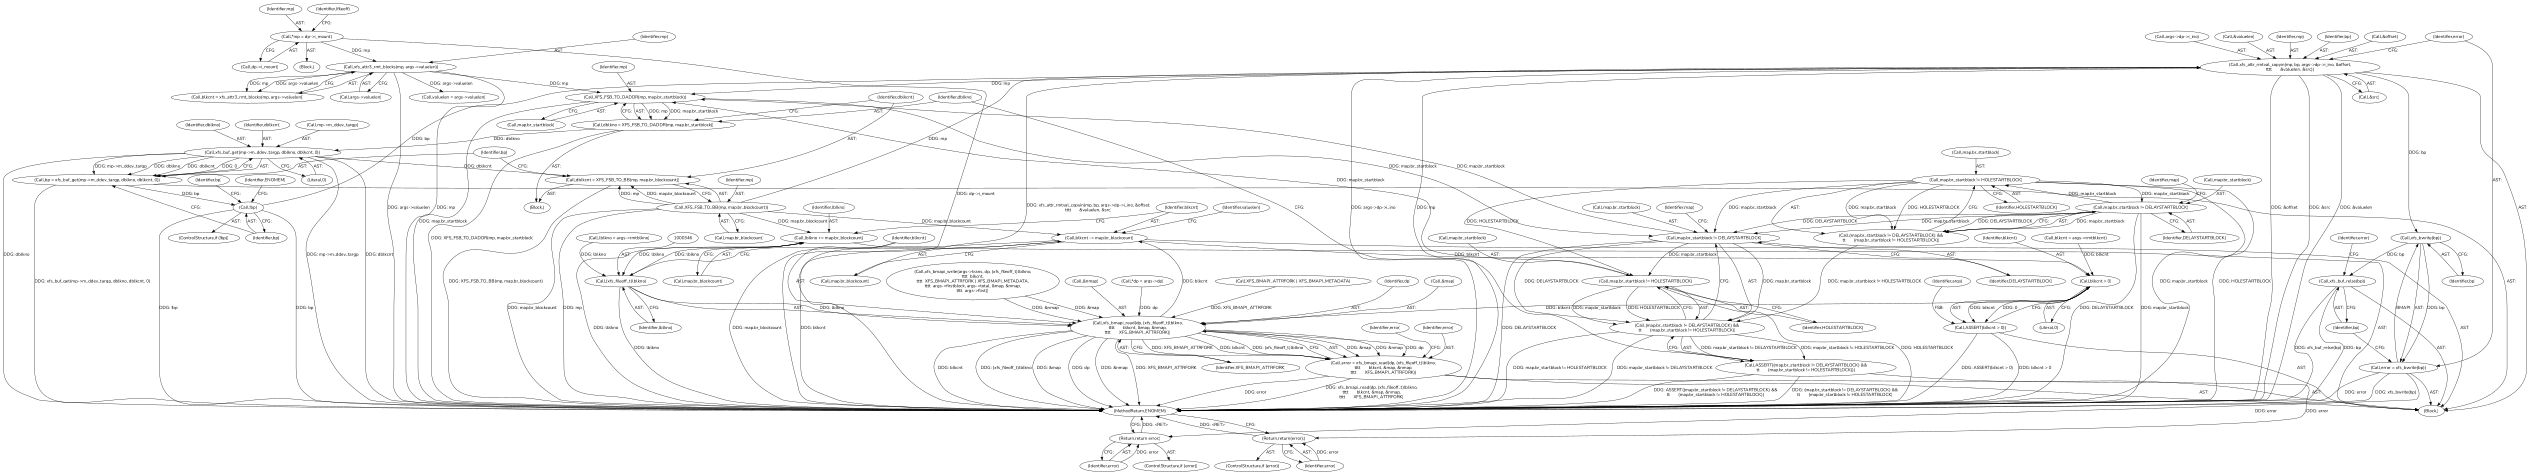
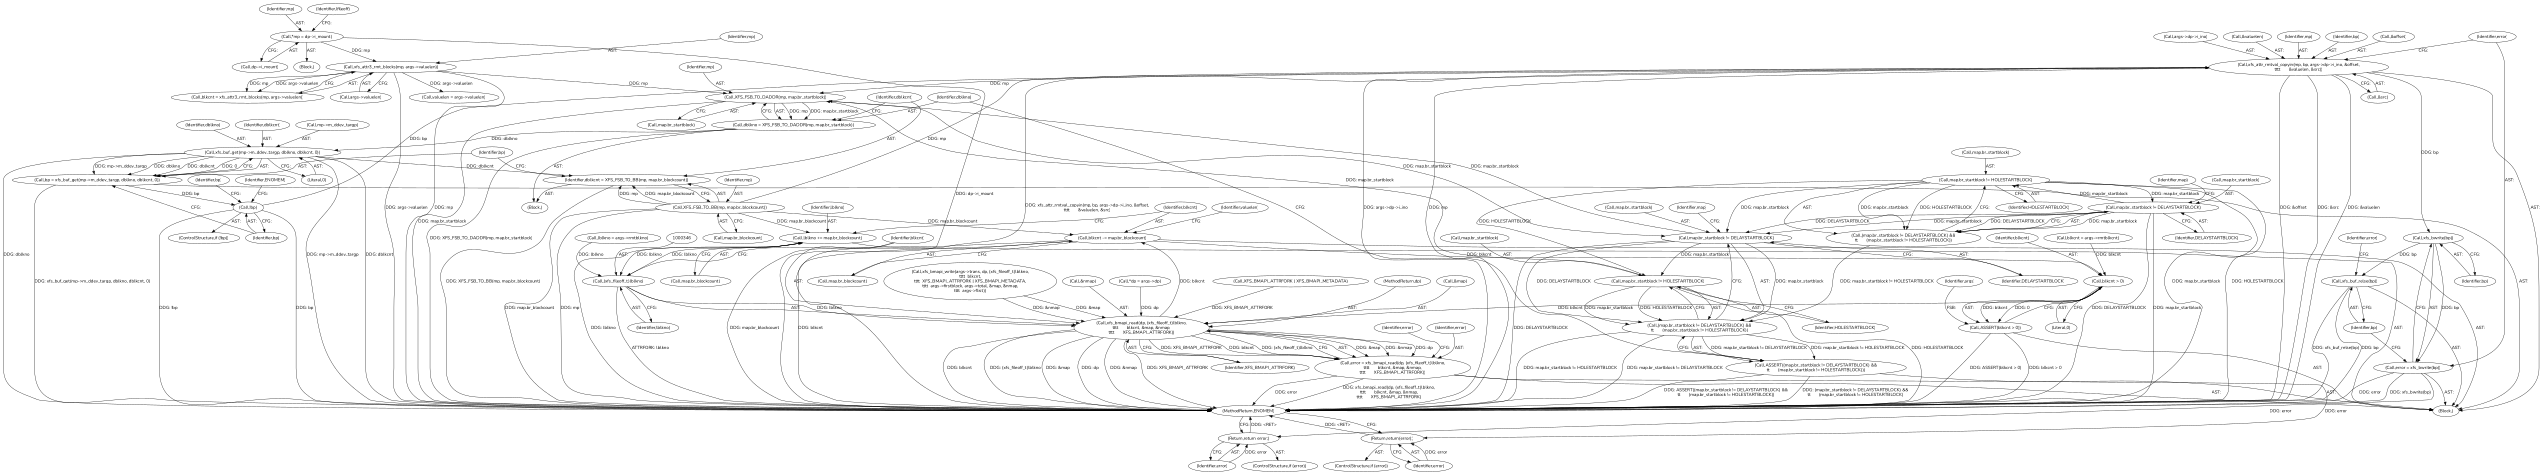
(623, 180) -> (627, 180)
(1398, 281) -> (1403, 281)
(2404, 308) -> (2422, 308)
(647, 348) -> (650, 348)
